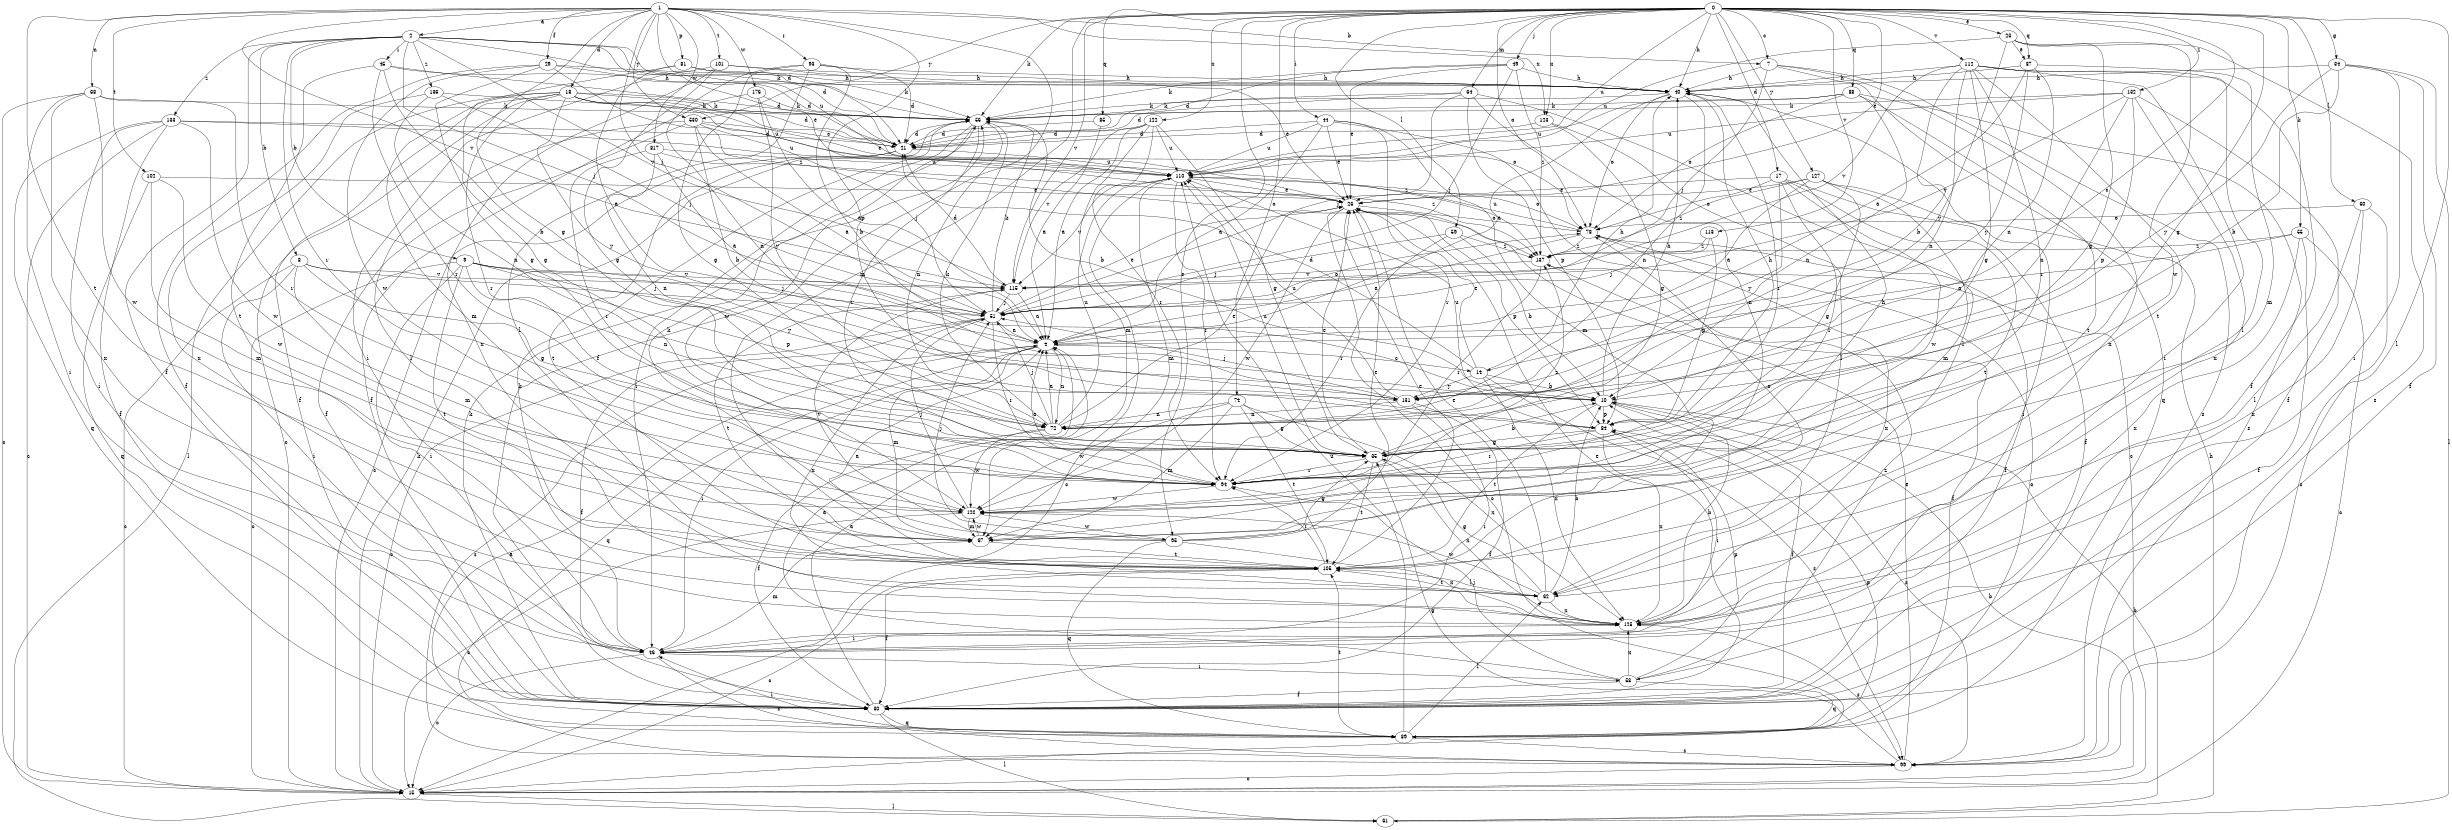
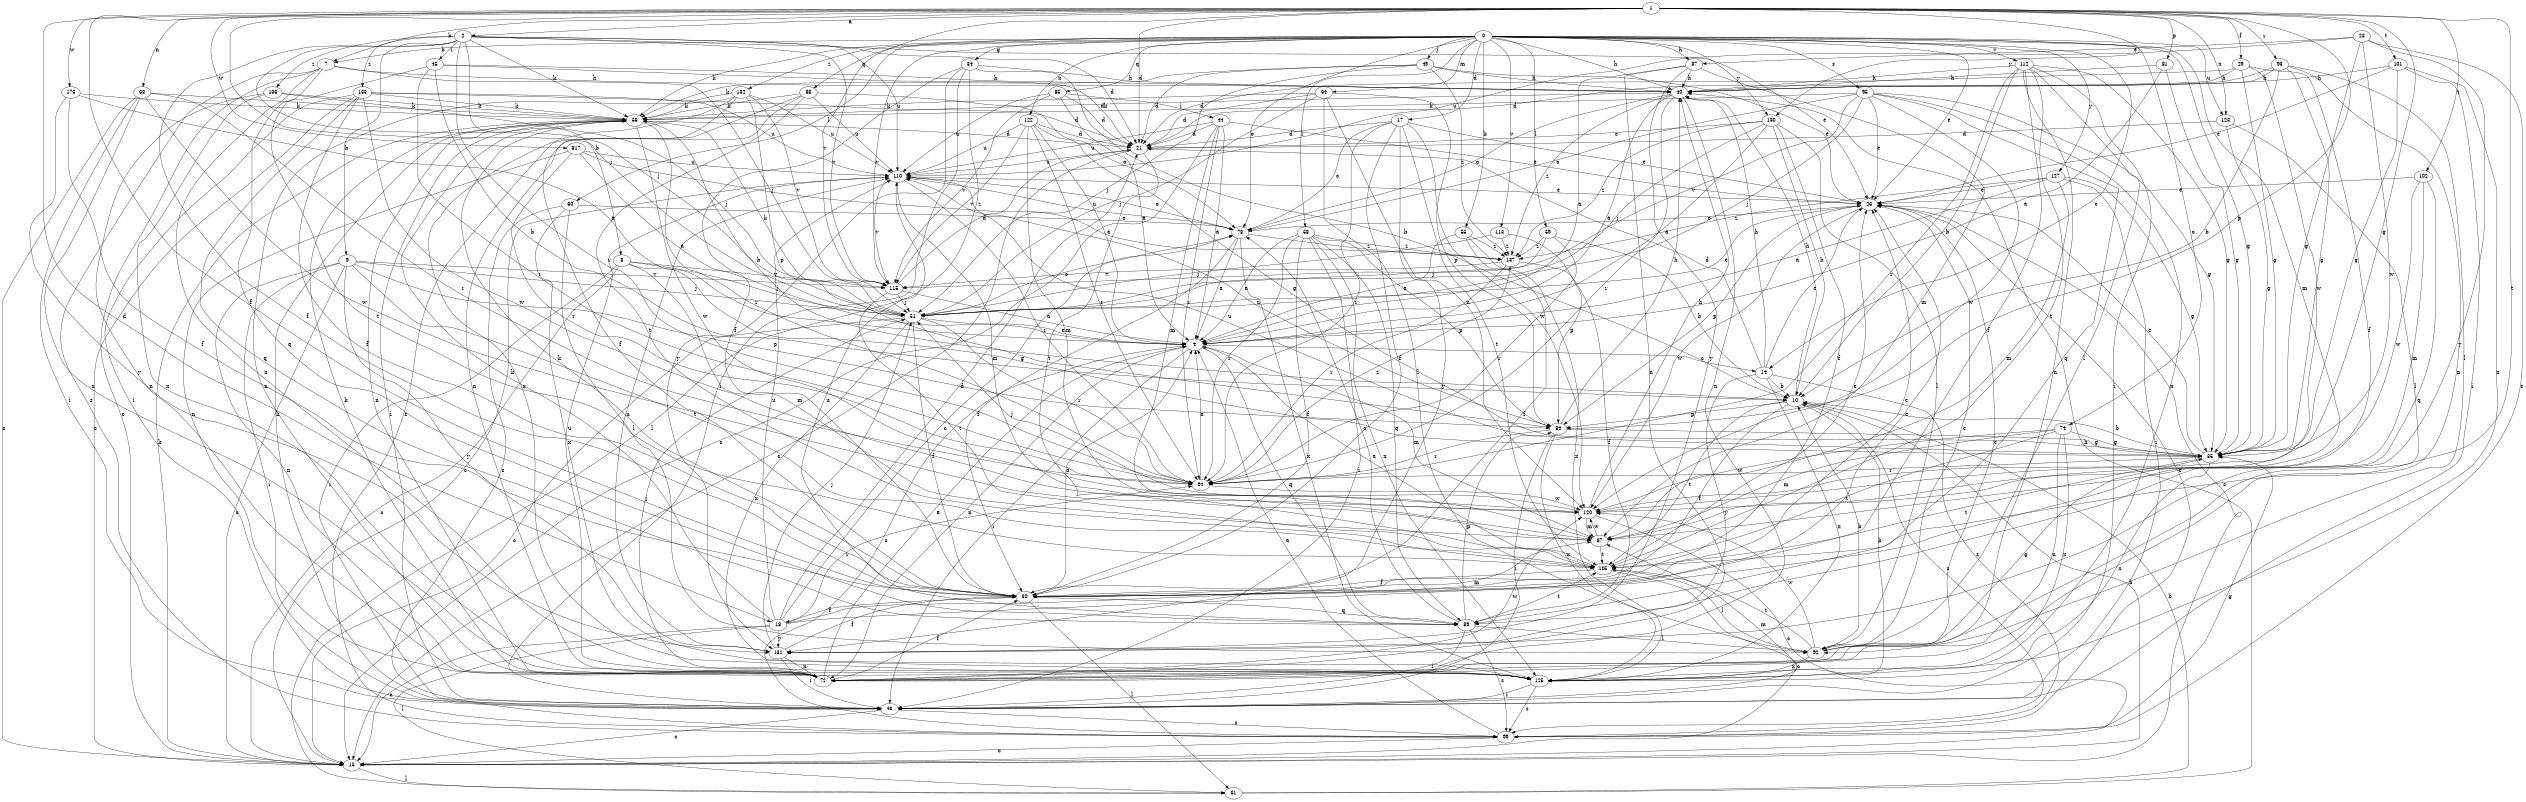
(1868, 14) -> none
(1337, 19) -> (1135, 101)
(1764, 36) -> (443, 50)
(2028, 36) -> (1680, 50)
(1552, 64) -> (2209, 78)
(810, 81) -> (497, 106)
(693, 121) -> (1771, 121)
none -> (1271, 135)
(1453, 136) -> (973, 122)
(1031, 188) -> (1566, 148)
(1598, 258) -> (960, 191)
(1909, 299) -> (1579, 631)
(1289, 516) -> none
(339, 520) -> (896, 602)
(1071, 527) -> (1919, 344)
(1474, 583) -> (1229, 359)
(1546, 597) -> (1816, 653)
(1138, 667) -> (1265, 578)
(1607, 790) -> (129, 448)
